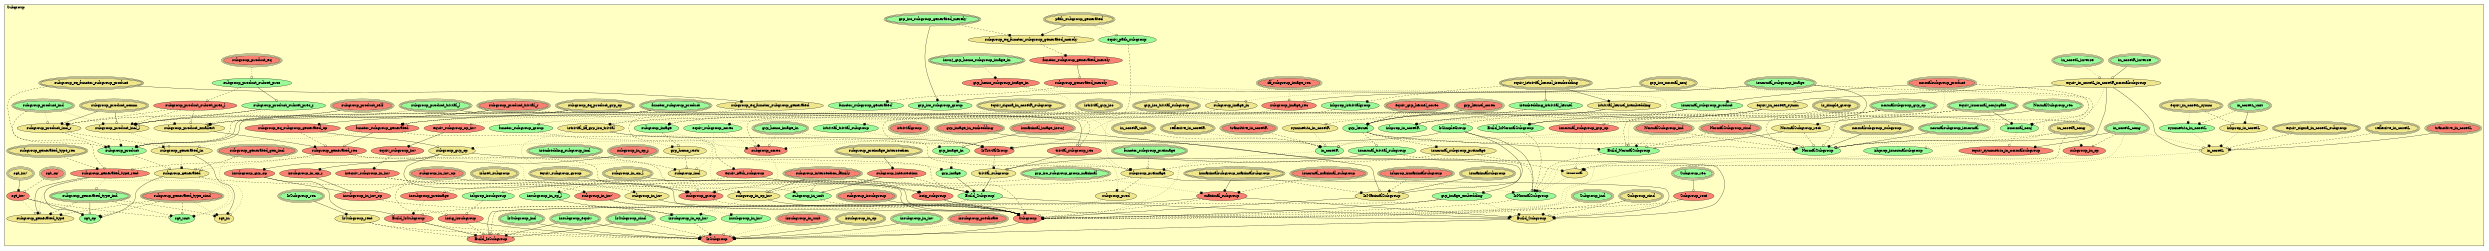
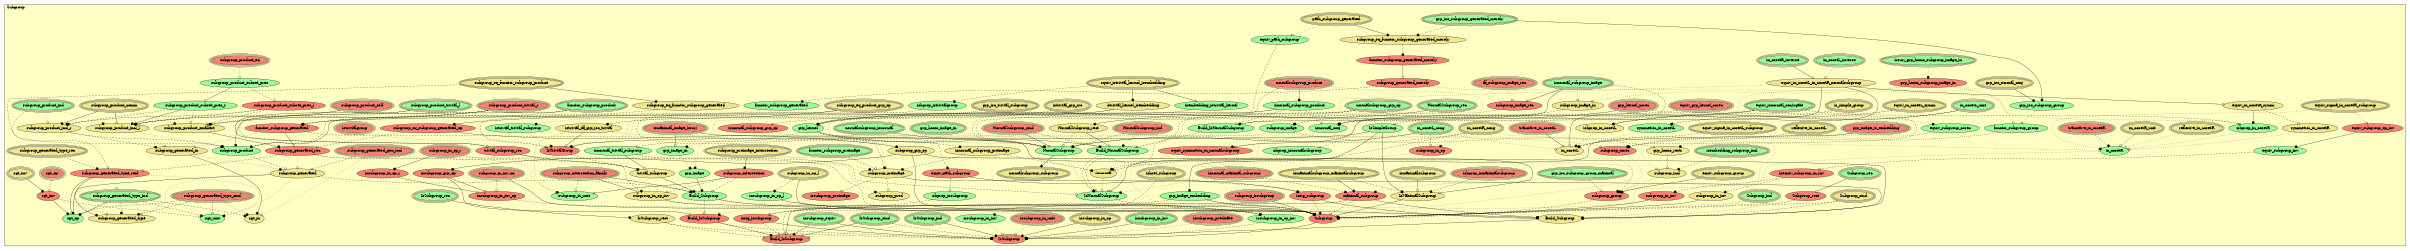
(1846, 140) -> (1048, 160)
(397, 151) -> (2280, 151)
(385, 160) -> (2038, 159)
(919, 206) -> none
